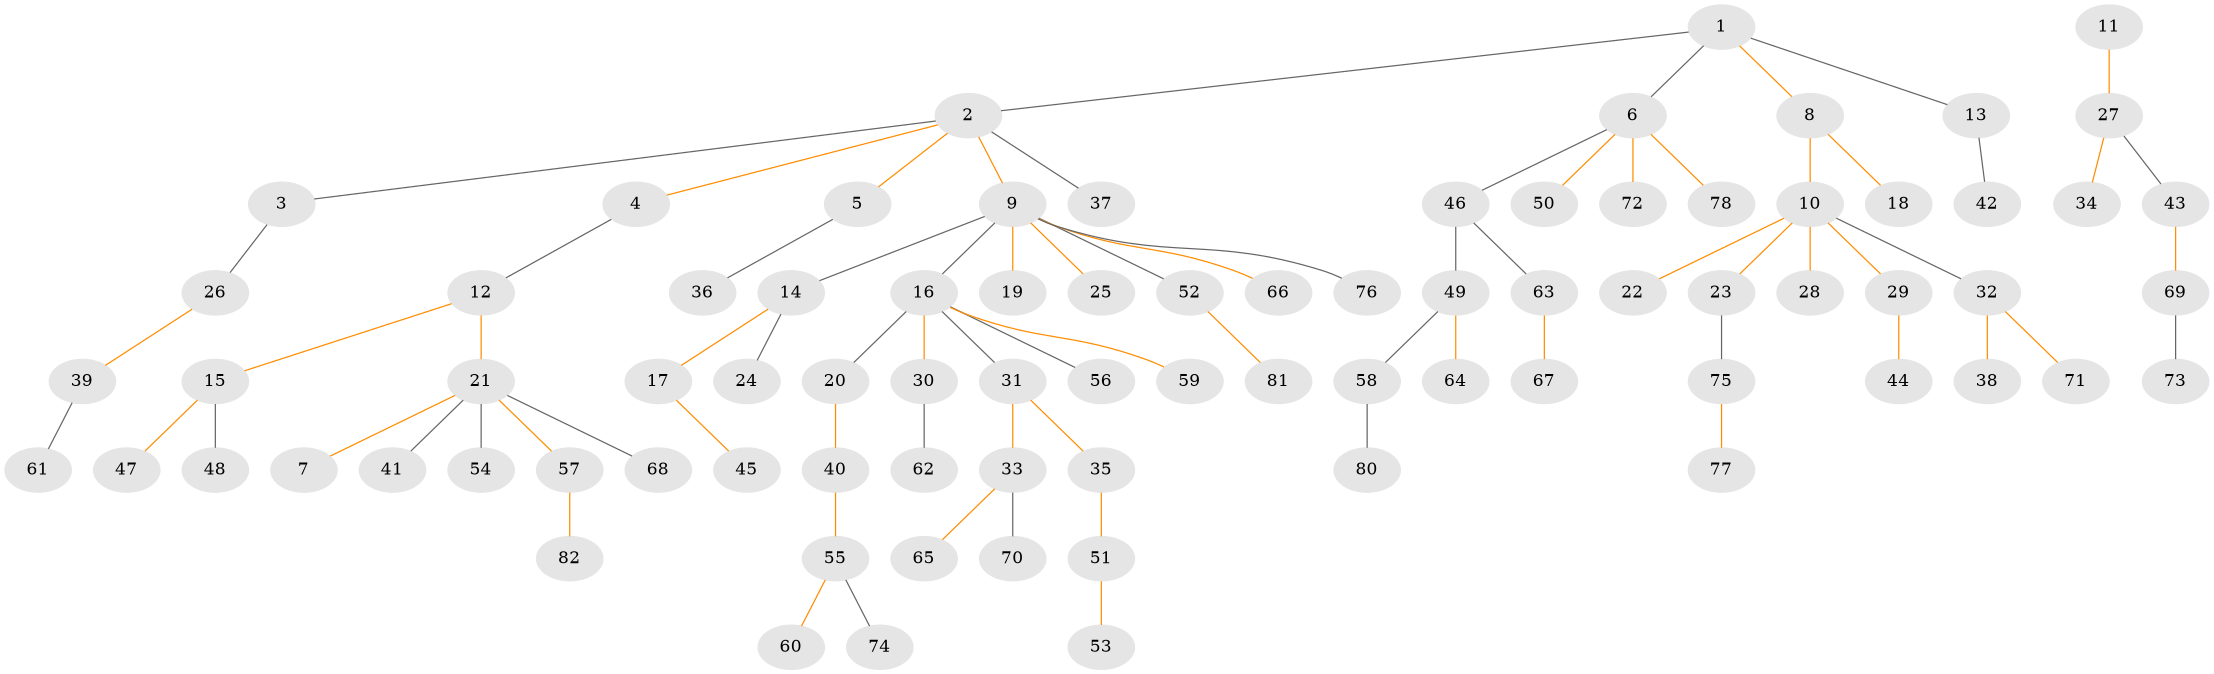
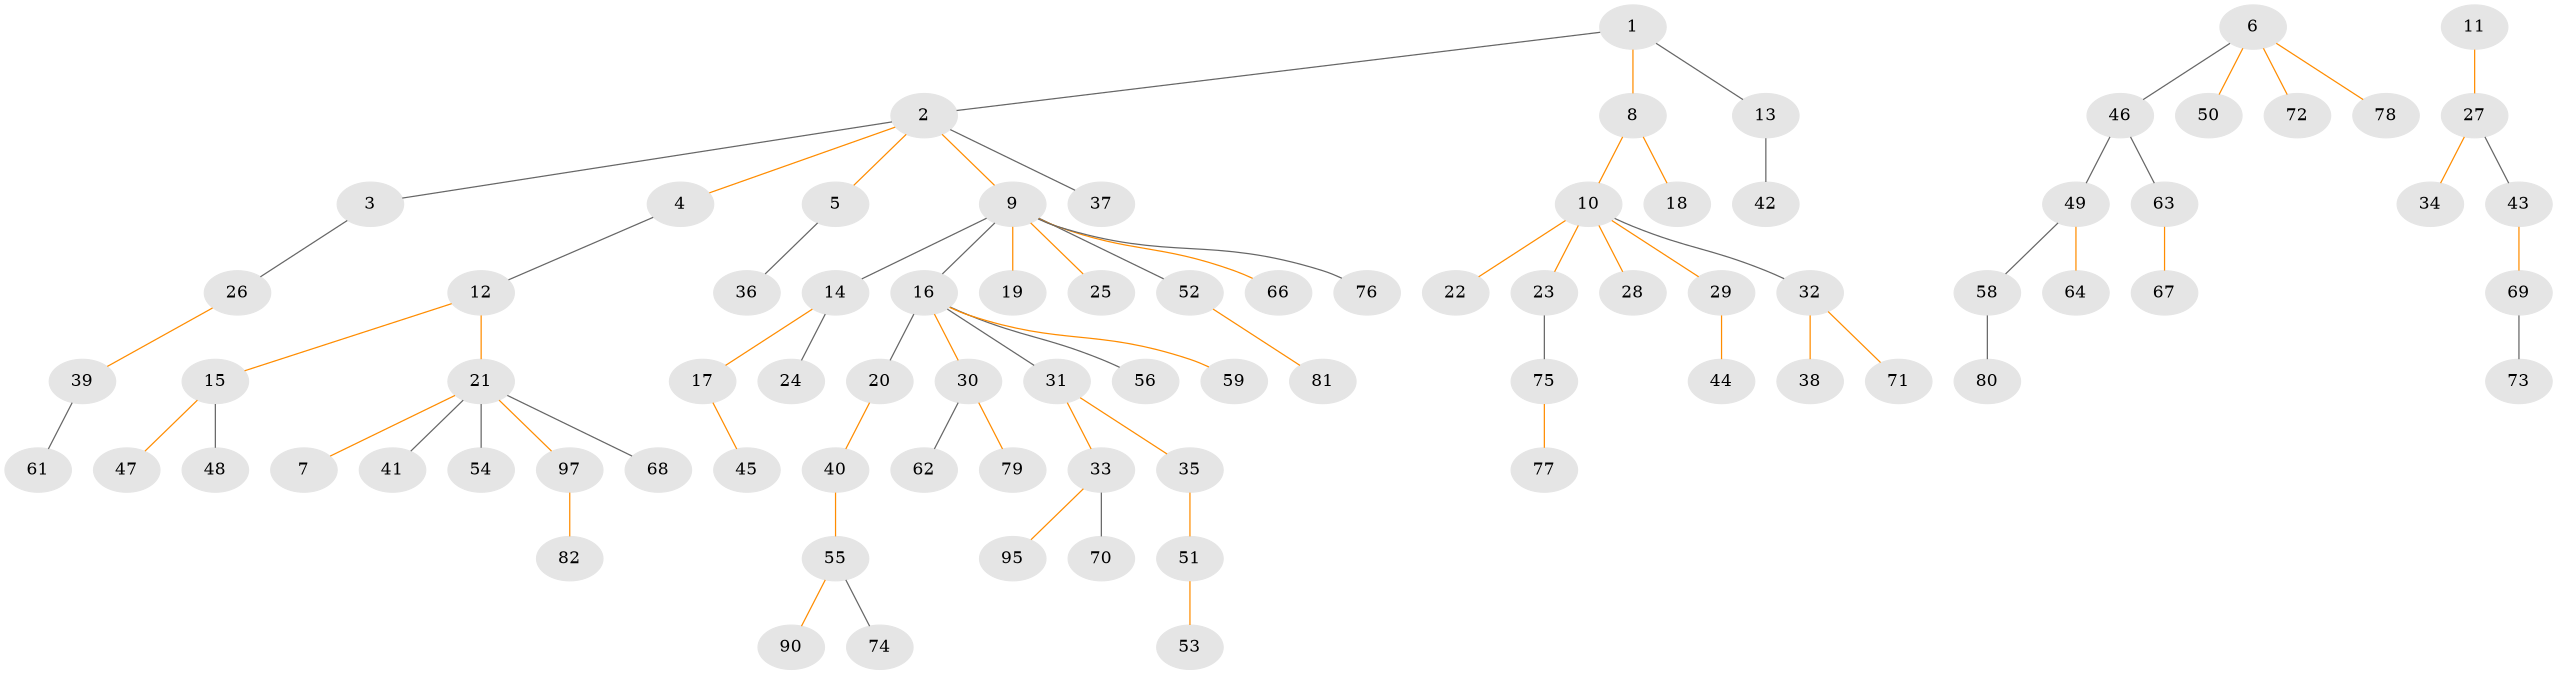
(1677, 71) -> none
(570, 470) -> (570, 470)
none -> (1013, 470)
(924, 559) -> (1013, 559)
(791, 647) -> (791, 647)
